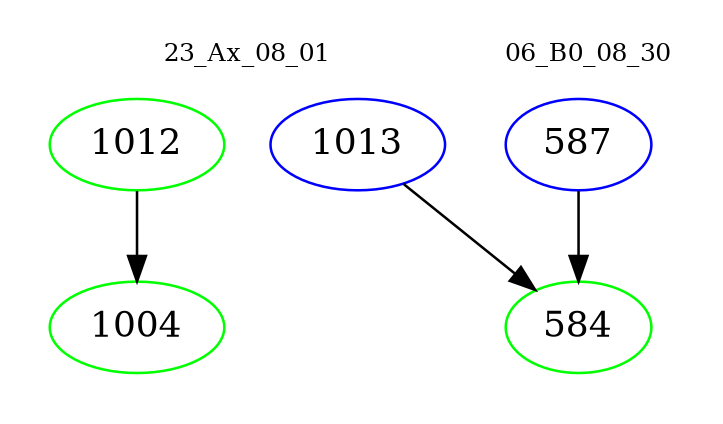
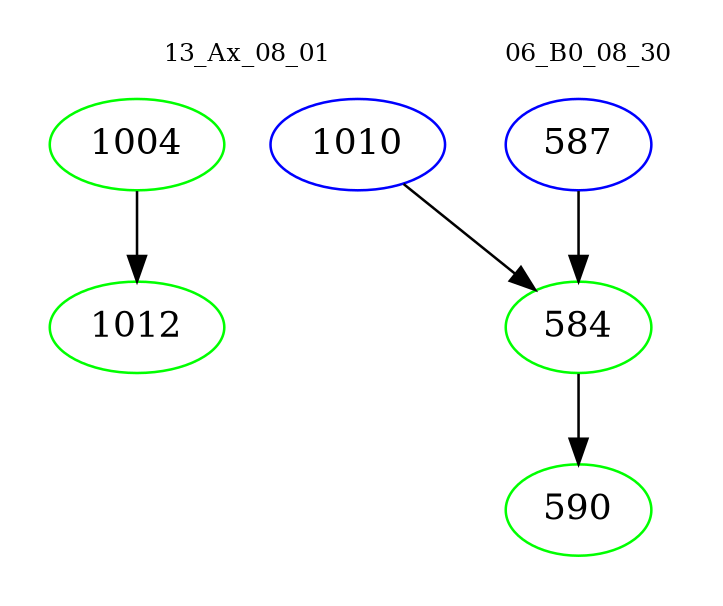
(247, 55) -> (247, 55)
(358, 145) -> (358, 145)
(137, 224) -> (137, 224)
none -> (579, 510)
